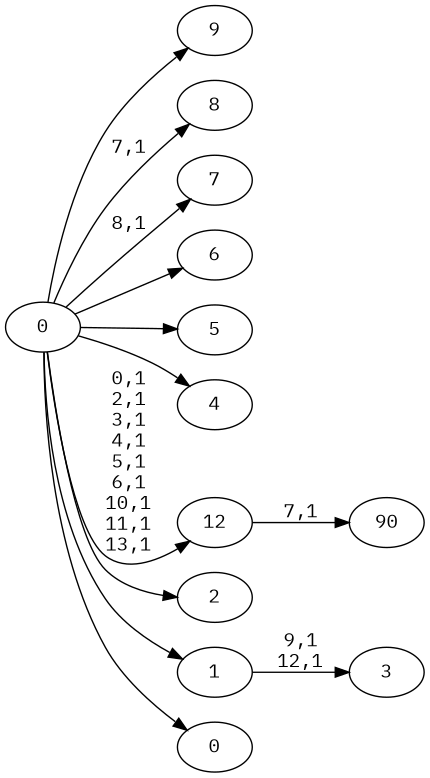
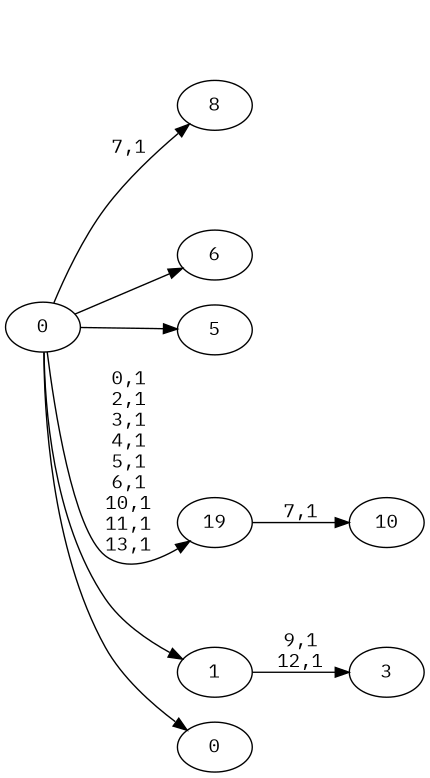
(215, 30) -> none
(215, 180) -> none
(215, 405) -> none
(215, 523) -> (215, 523)
(387, 523) -> (387, 523)
(215, 597) -> none
